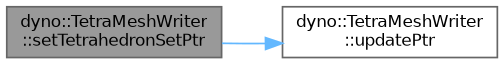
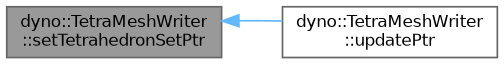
(244, 44) -> (261, 21)
